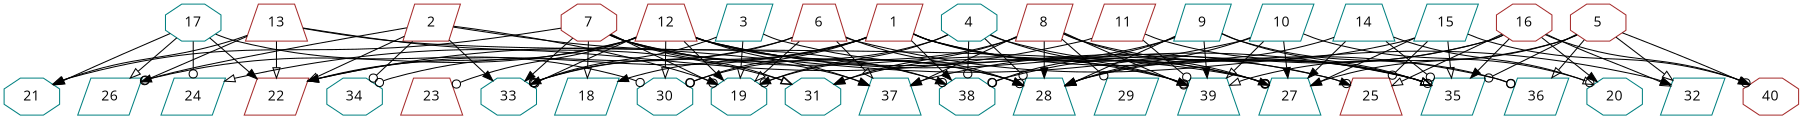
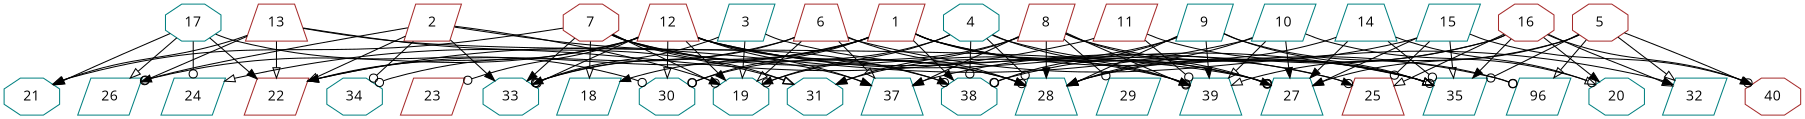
(432, 97) -> (433, 97)
(1537, 97) -> (1539, 97)
